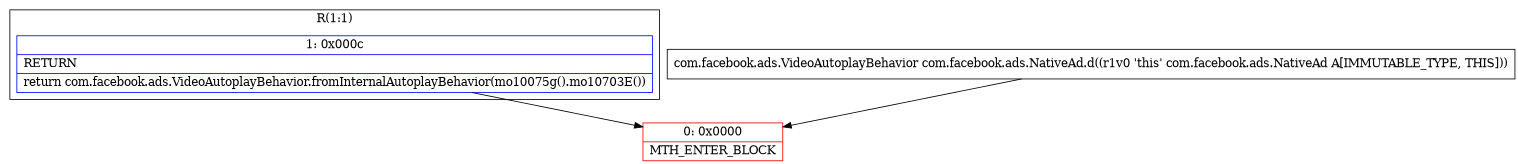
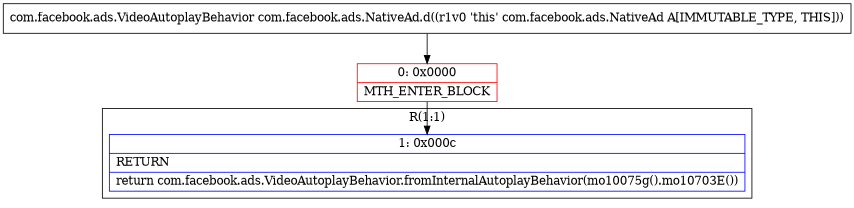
(553, 109) -> (427, 114)
